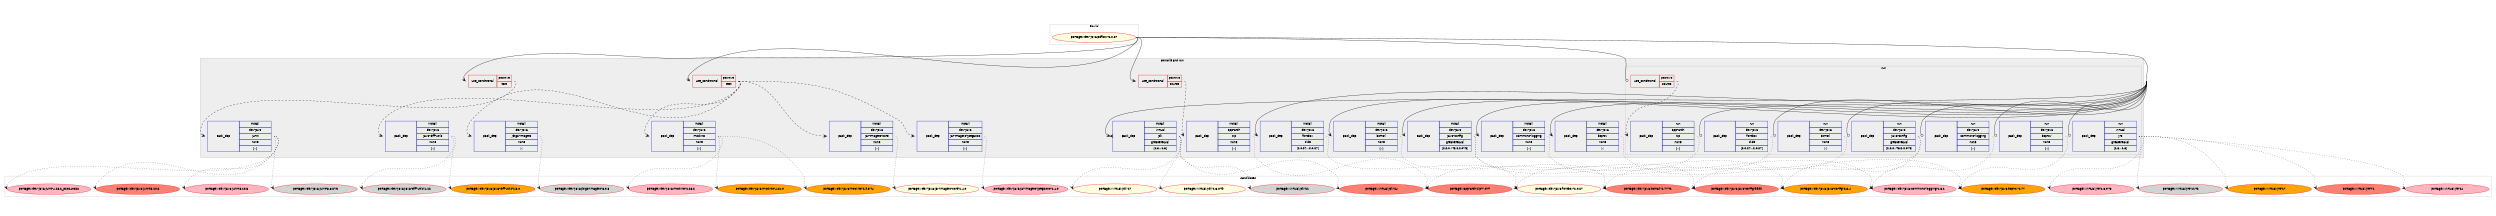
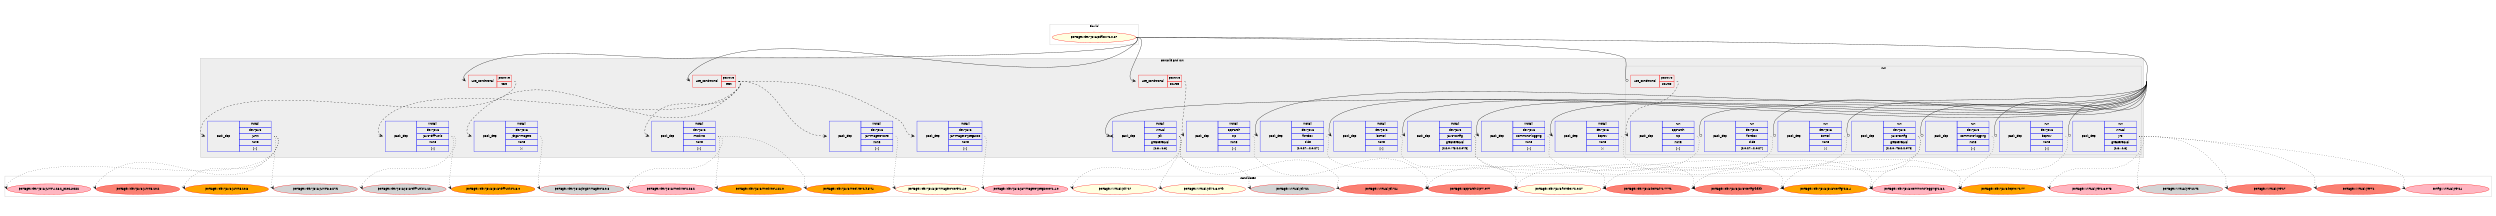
(227, 189) -> (227, 189)
(2270, 189) -> (2270, 189)
(2447, 189) -> (2447, 189)
